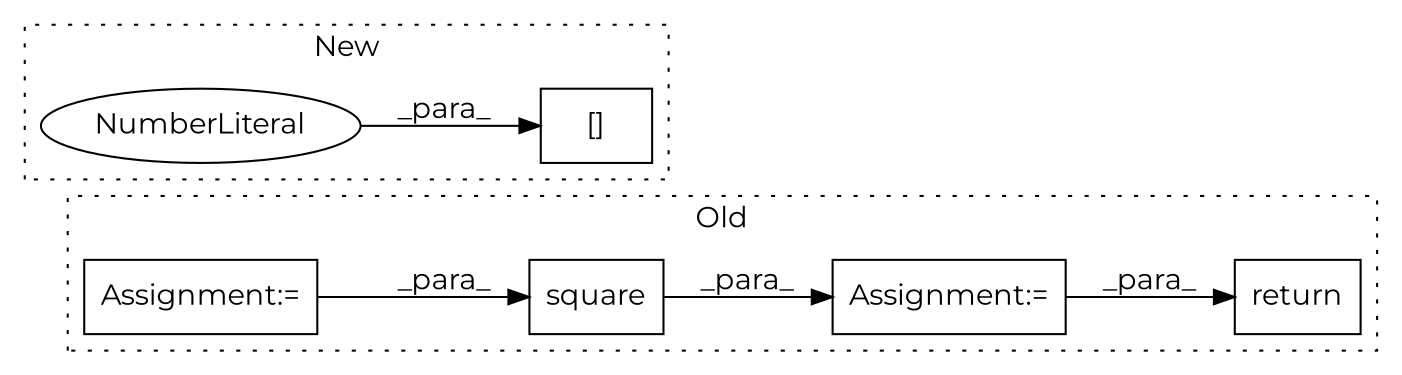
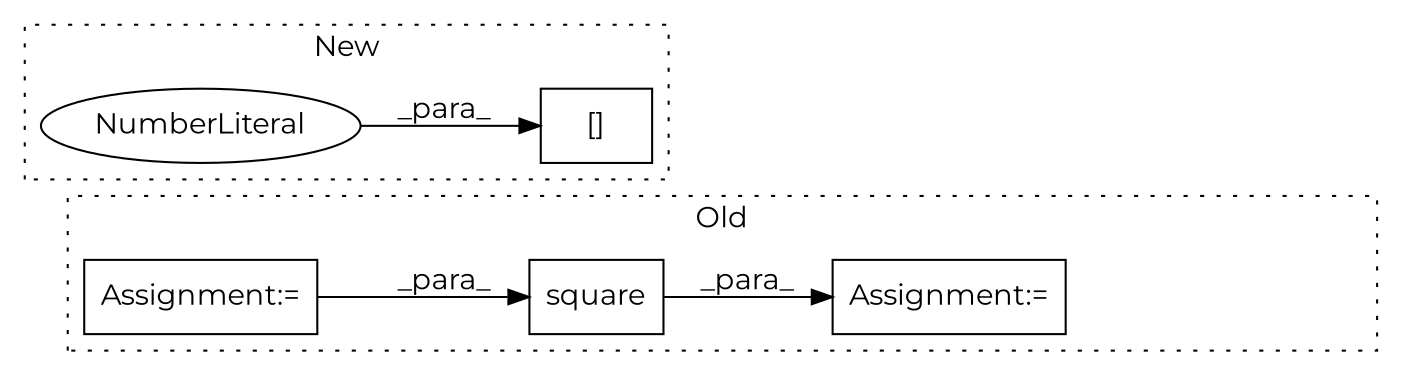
(1298, 297) -> none
